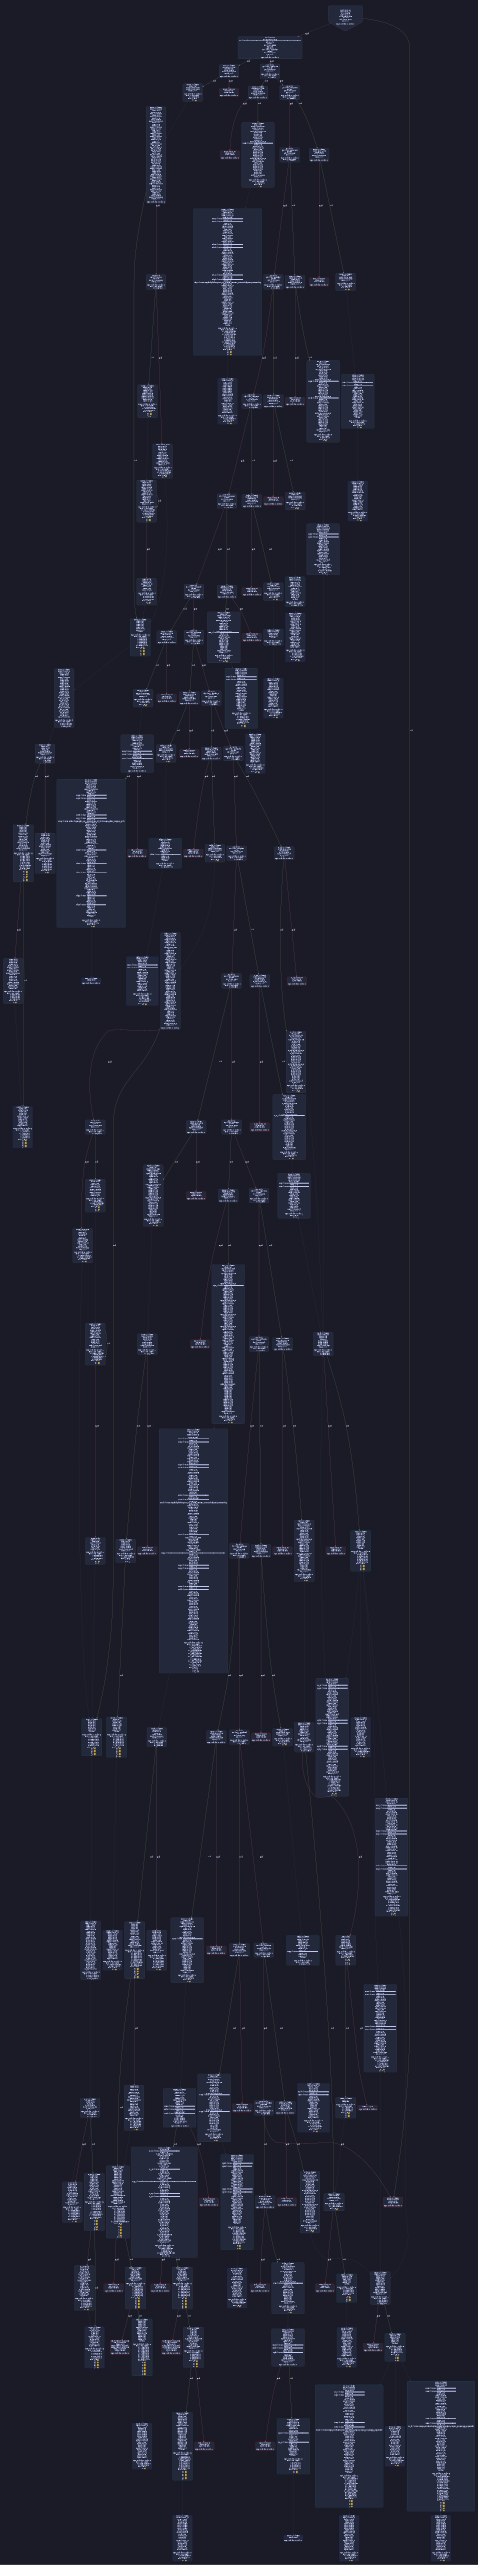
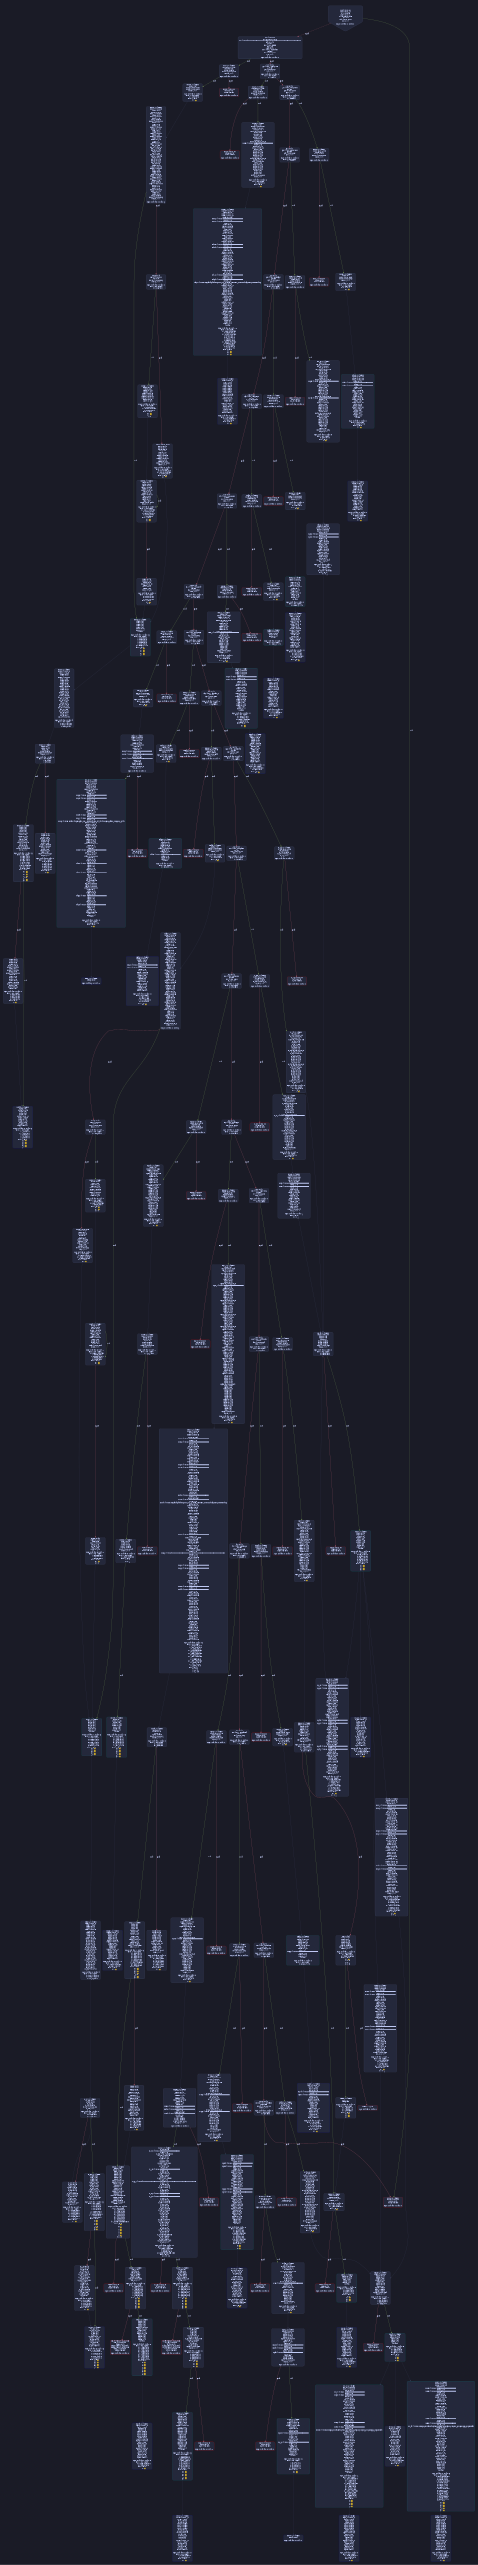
(91, 981) -> (91, 981)
